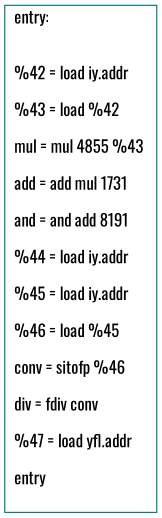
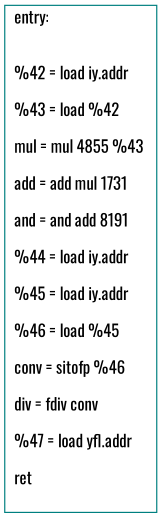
(32, 479) -> (26, 479)
